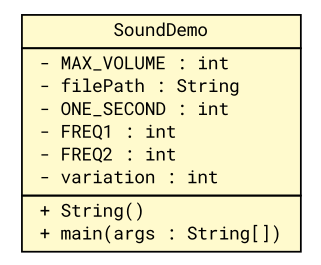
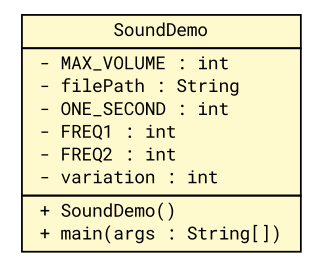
(93, 211) -> (109, 211)
